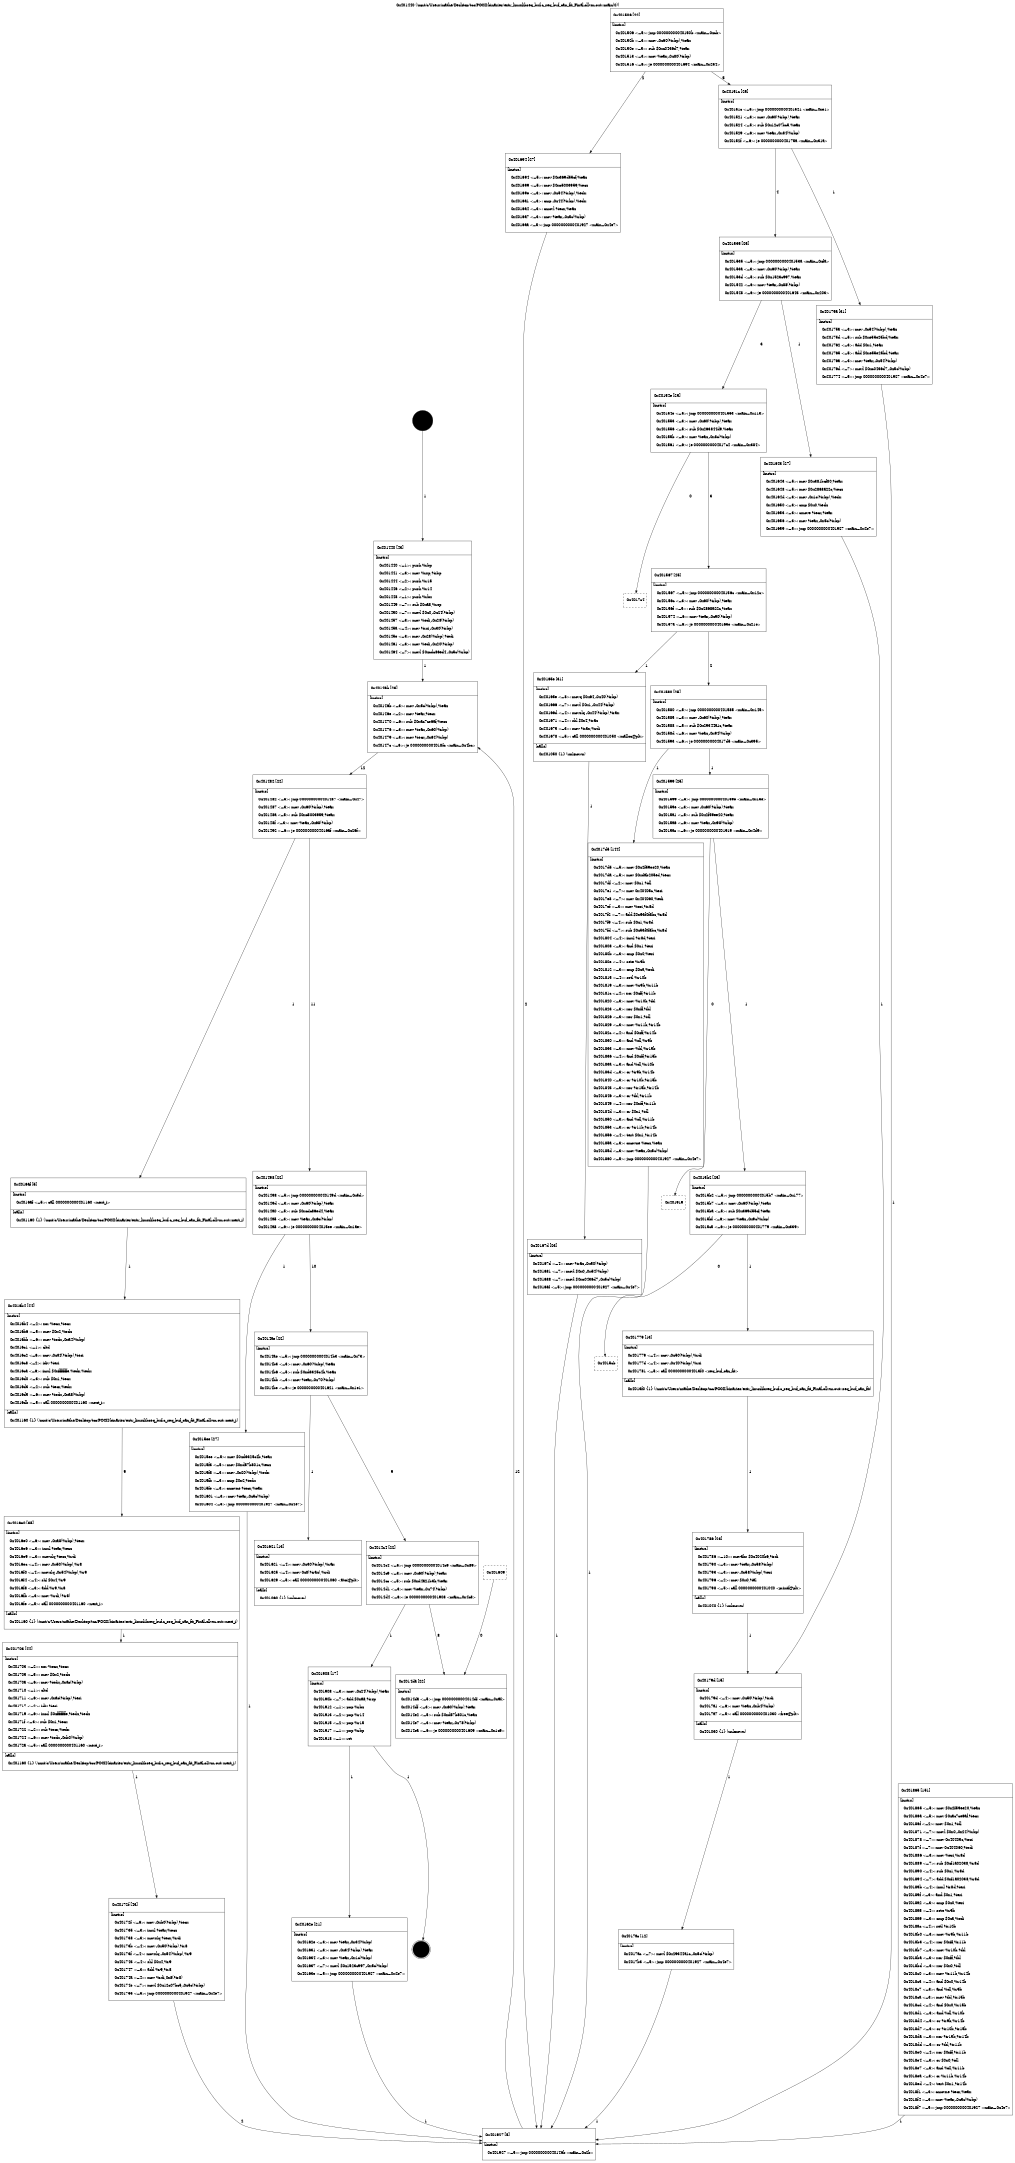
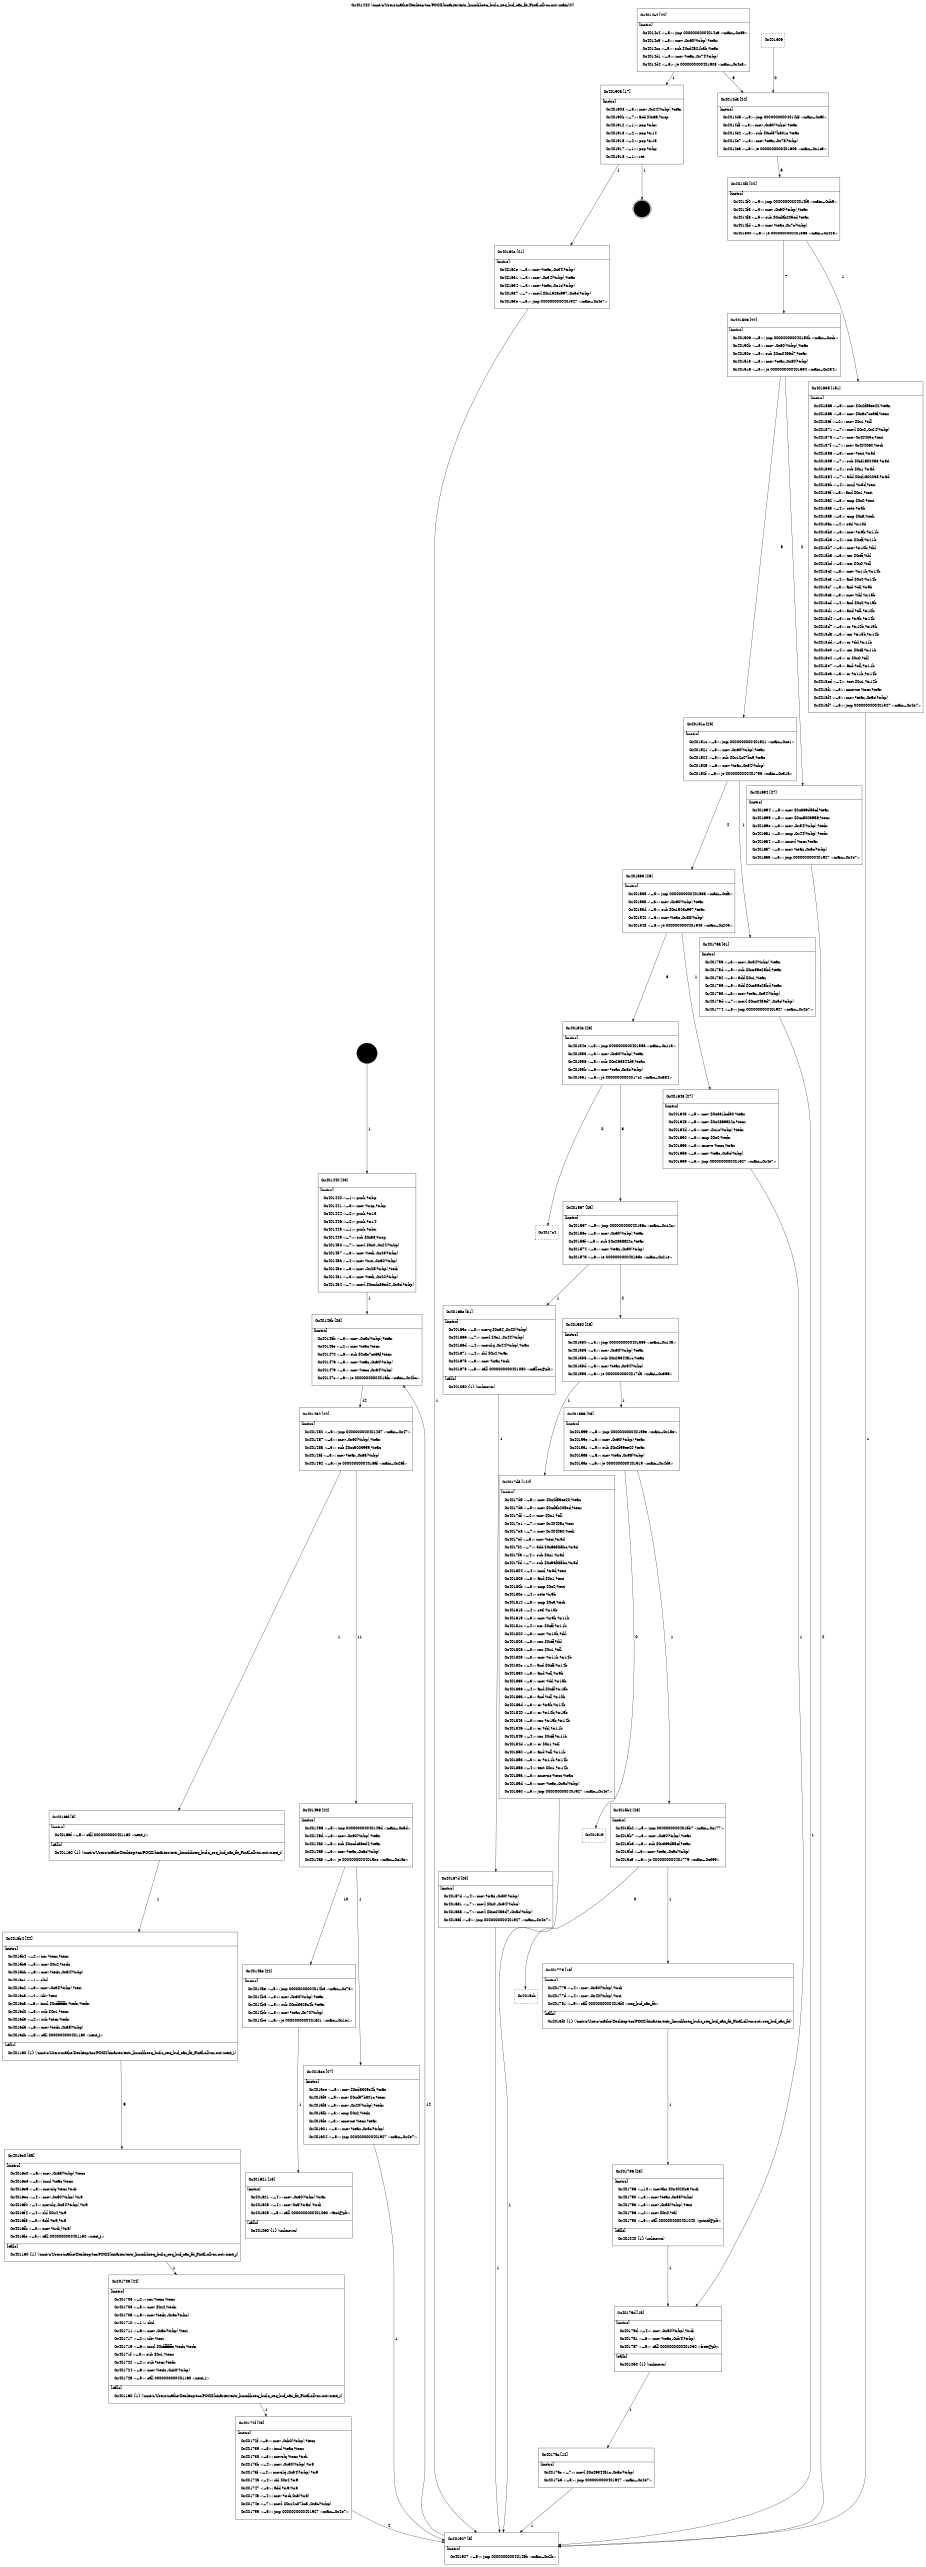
none -> (784, 209)
(366, 1467) -> none
